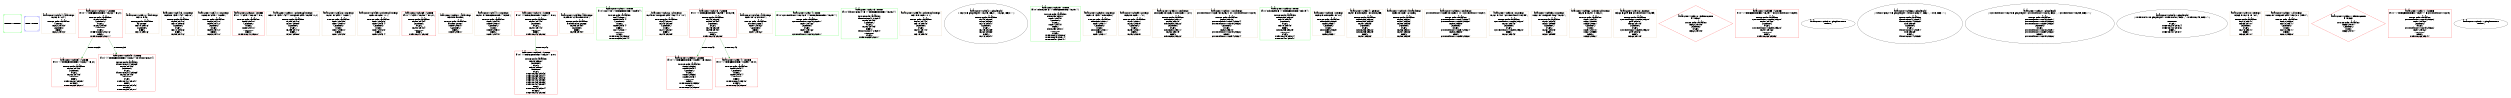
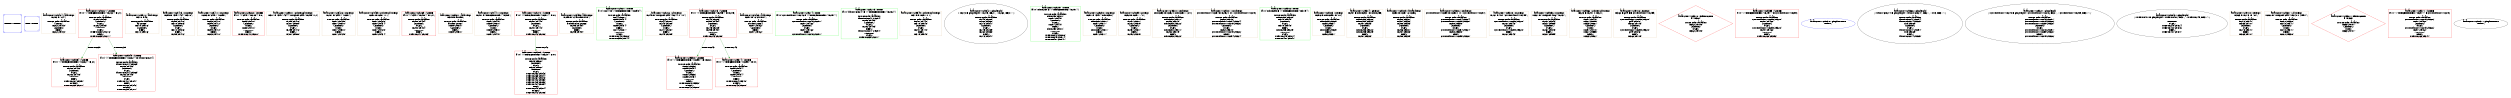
(13, 24) -> (13, 24)
(1828, 24) -> (1828, 24)
